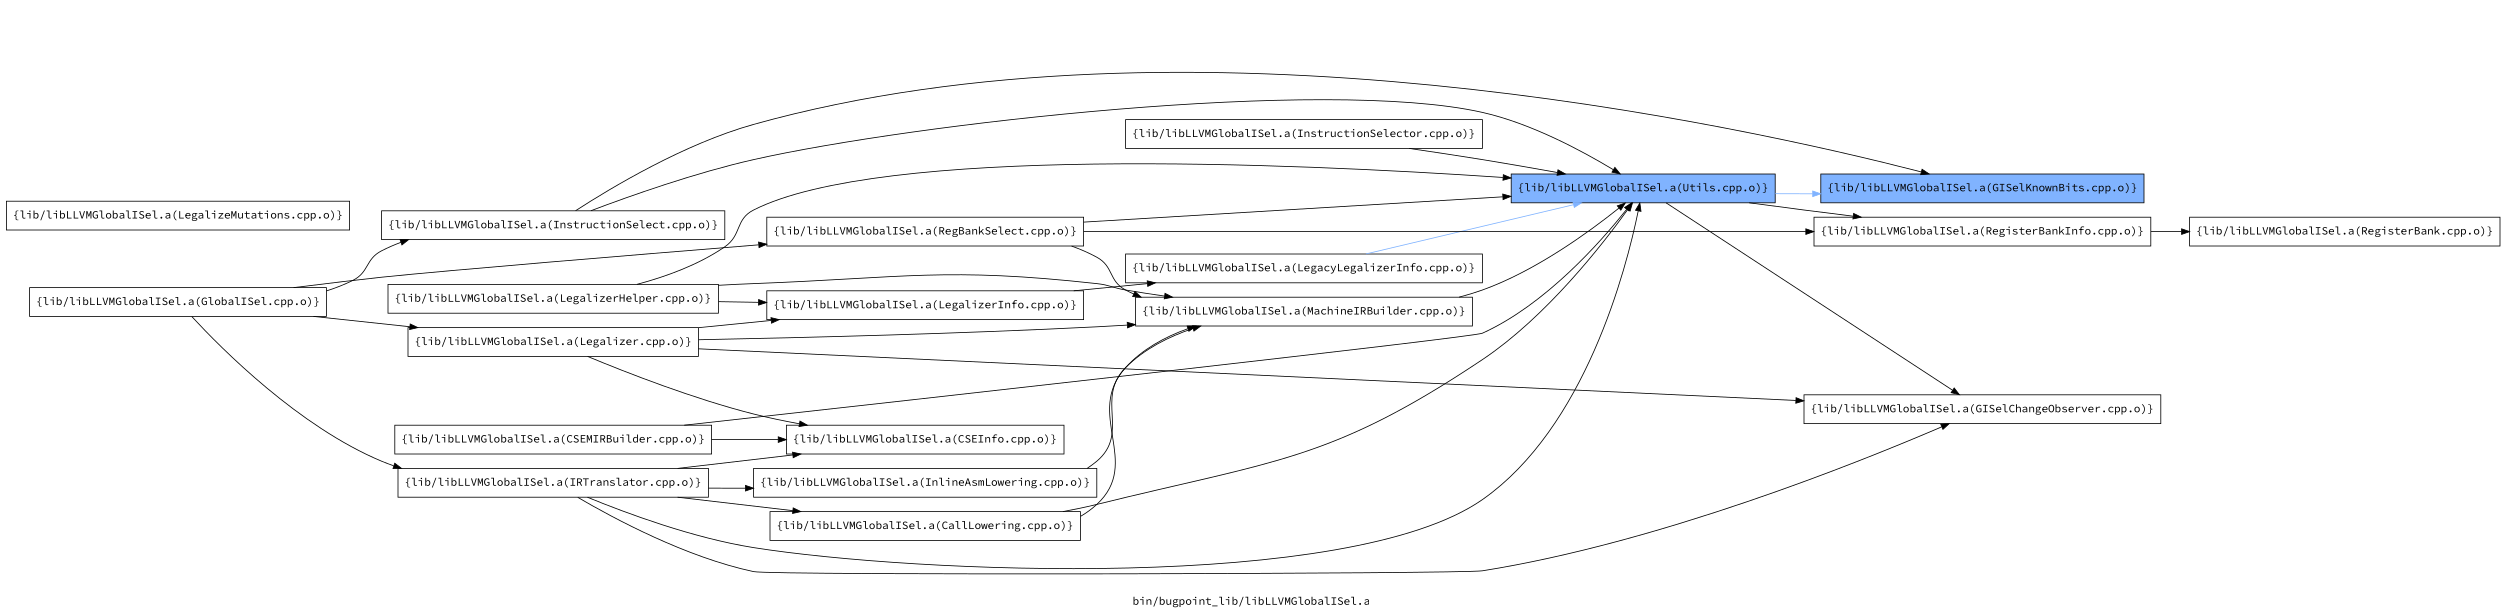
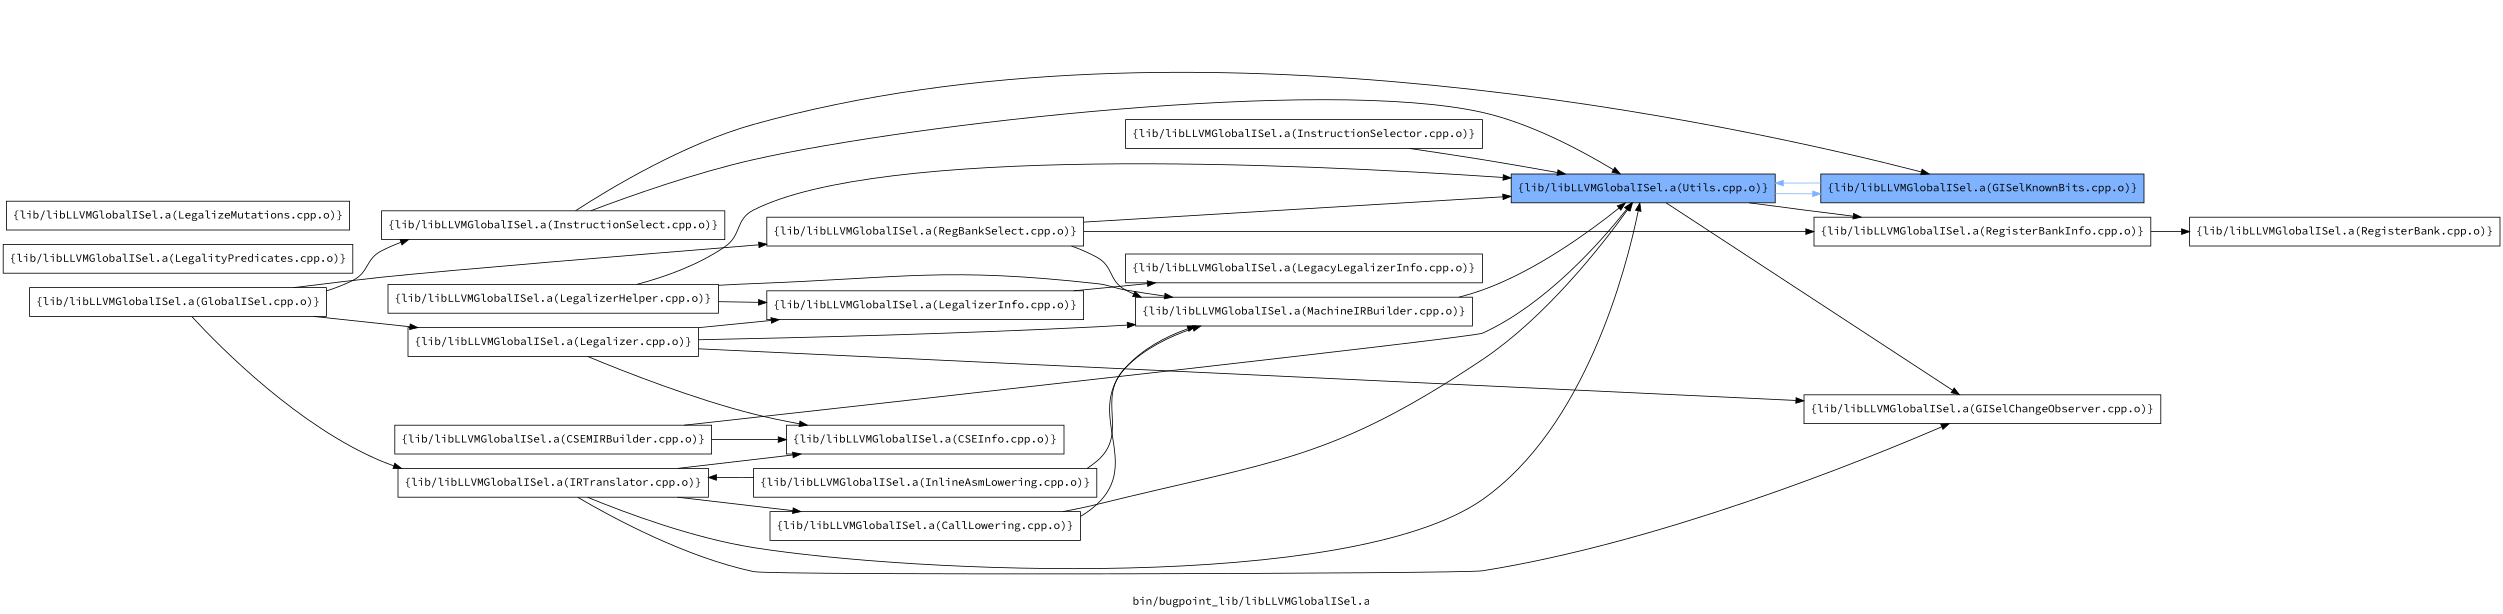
(1485, 226) -> (1802, 183)
none -> (178, 259)
(727, 488) -> (735, 477)
